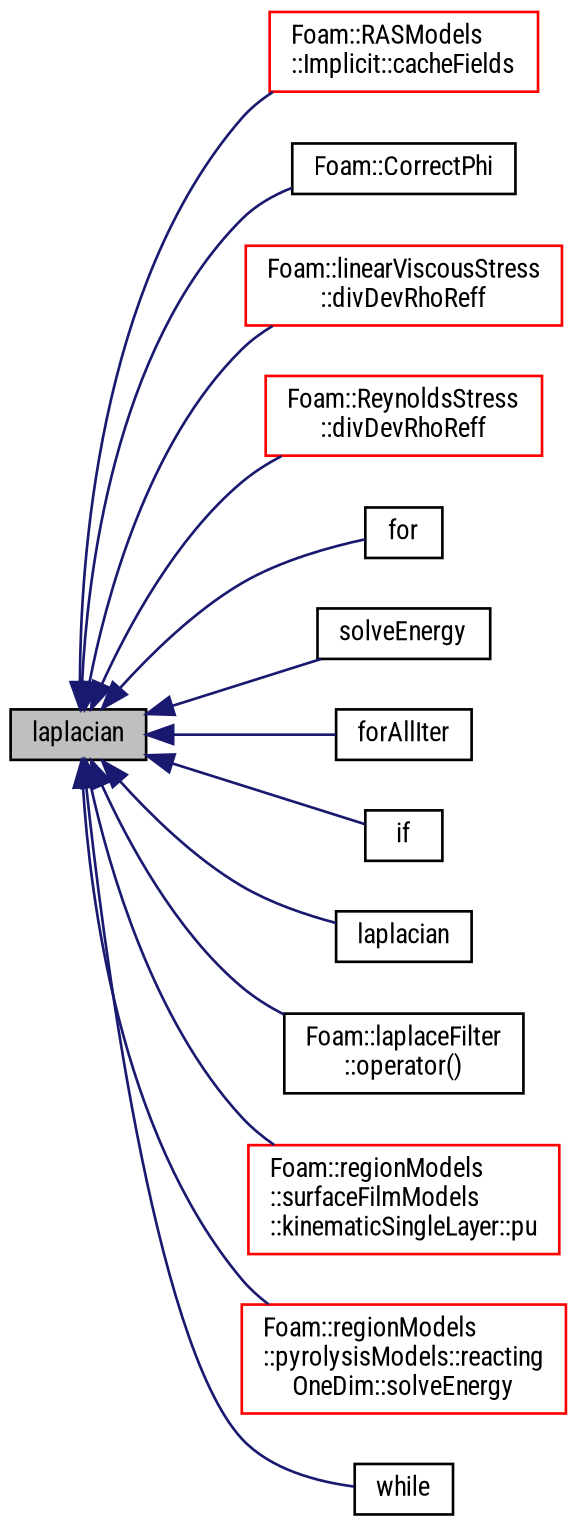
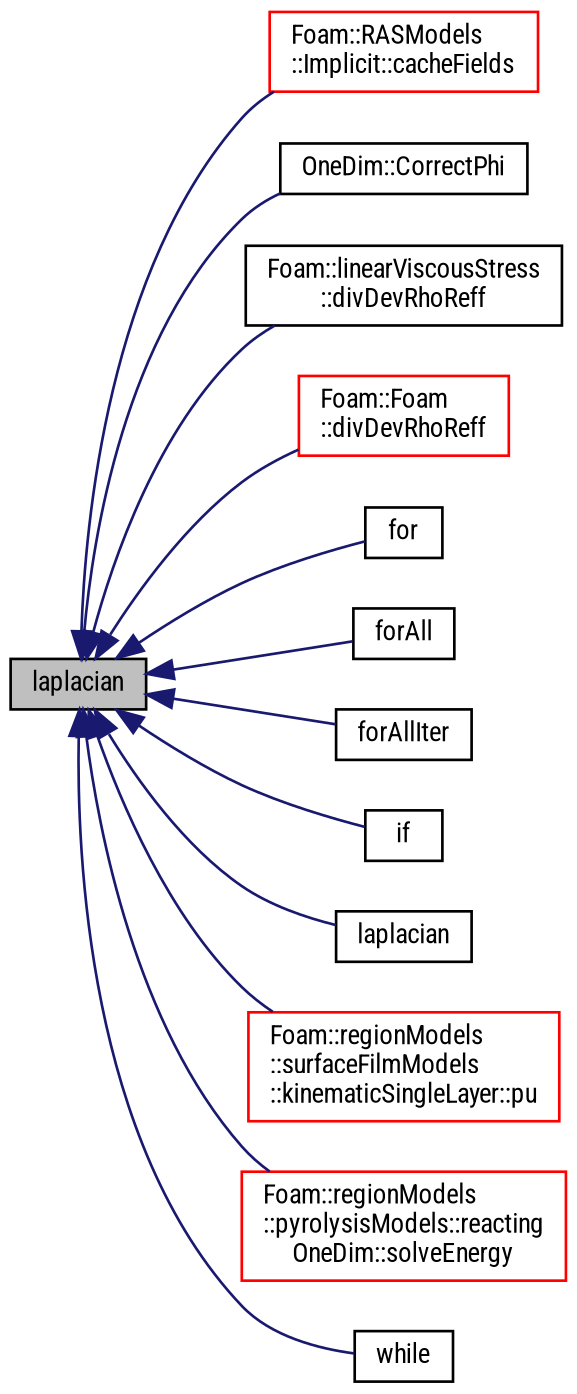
(404, 169) -> (404, 169)
(404, 286) -> (404, 286)
(404, 416) -> (404, 416)
(404, 634) -> (404, 634)
(404, 1053) -> none
